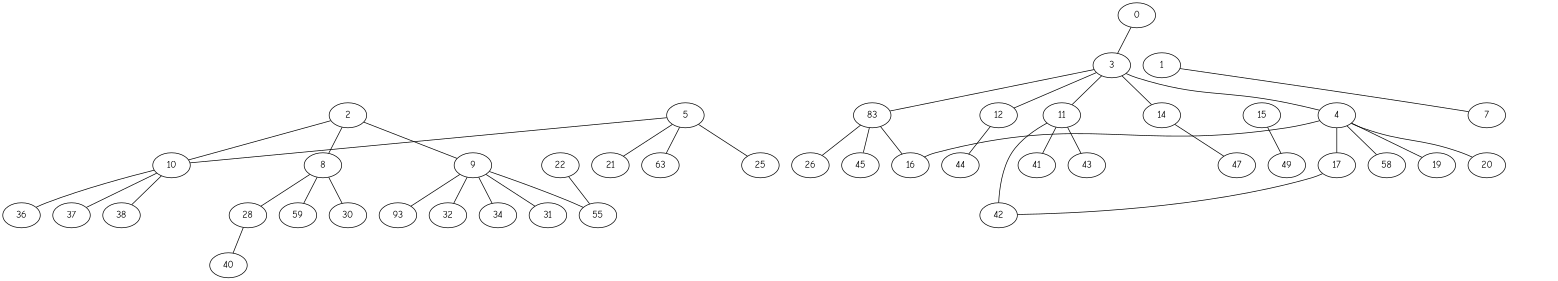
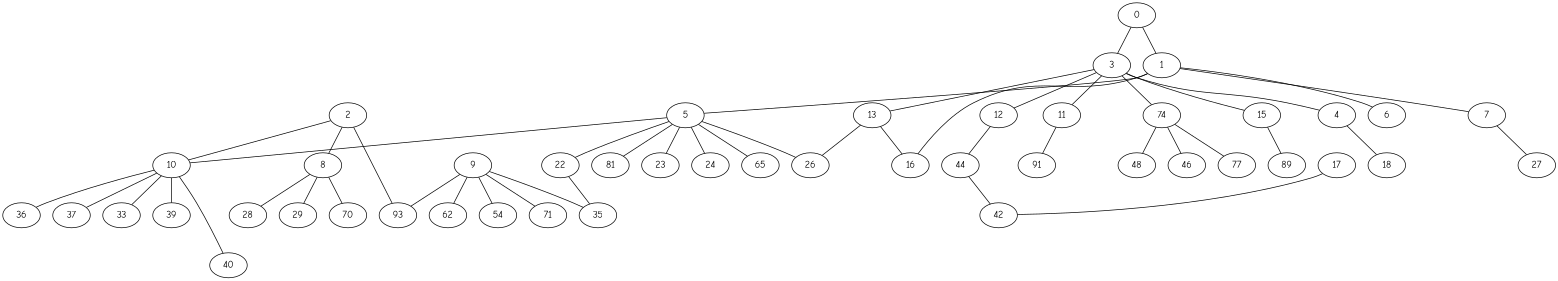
none -> (1149, 40)
none -> (1185, 94)
none -> (926, 97)
(872, 115) -> (872, 115)
(1162, 115) -> (1162, 115)
none -> (1387, 115)
(1121, 135) -> (986, 98)
(403, 138) -> (373, 165)
none -> (622, 138)
none -> (749, 138)
(1337, 140) -> none
(1010, 155) -> (980, 190)
(610, 165) -> (610, 165)
(660, 165) -> (660, 165)
none -> (710, 165)
(760, 165) -> (760, 165)
(860, 165) -> none
(1037, 165) -> (1037, 165)
(1087, 165) -> none
none -> (1137, 165)
none -> (1187, 165)
(1237, 165) -> (1237, 165)
(1287, 165) -> (1287, 165)
(1387, 165) -> (1387, 165)
(1437, 165) -> none
(1487, 165) -> none
none -> (1537, 165)
(122, 215) -> (122, 215)
none -> (172, 215)
(298, 215) -> (298, 215)
(348, 215) -> (348, 215)
(448, 215) -> (448, 215)
(498, 215) -> (498, 215)
(548, 215) -> (548, 215)
(598, 215) -> (598, 215)
(238, 240) -> (203, 214)
